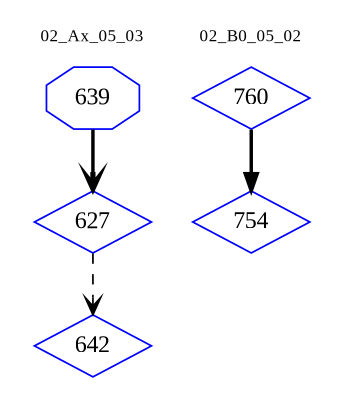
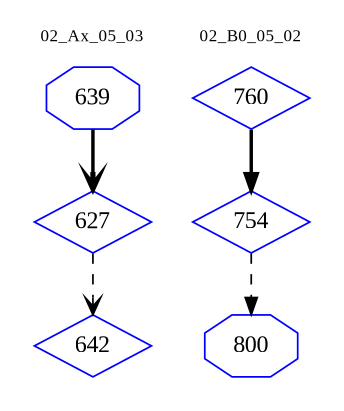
none -> (251, 346)
